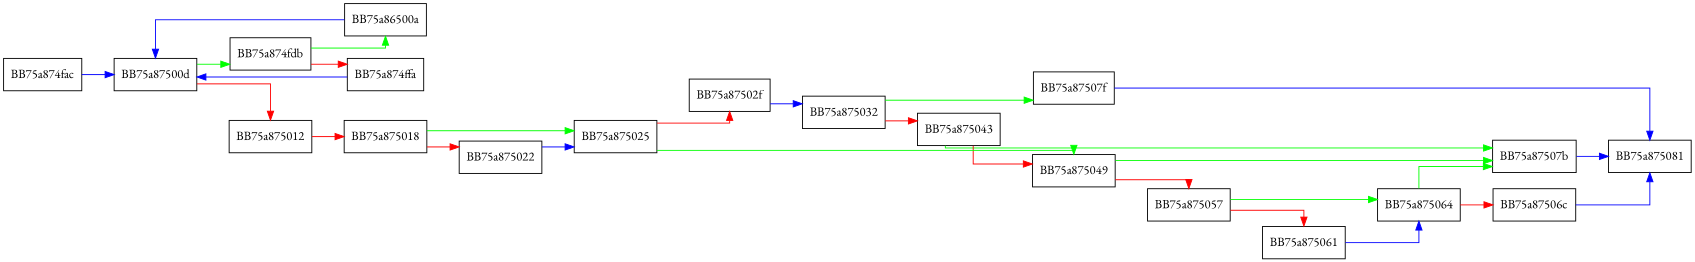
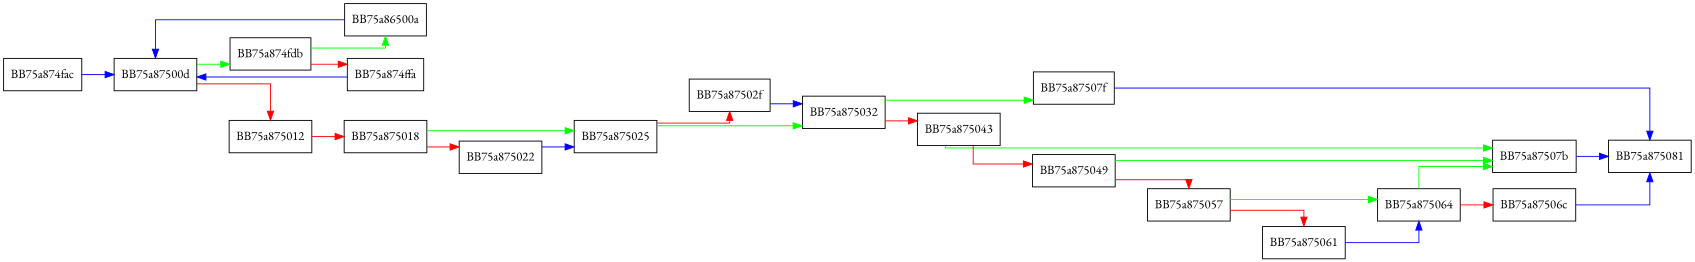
(866, 150) -> (735, 126)
